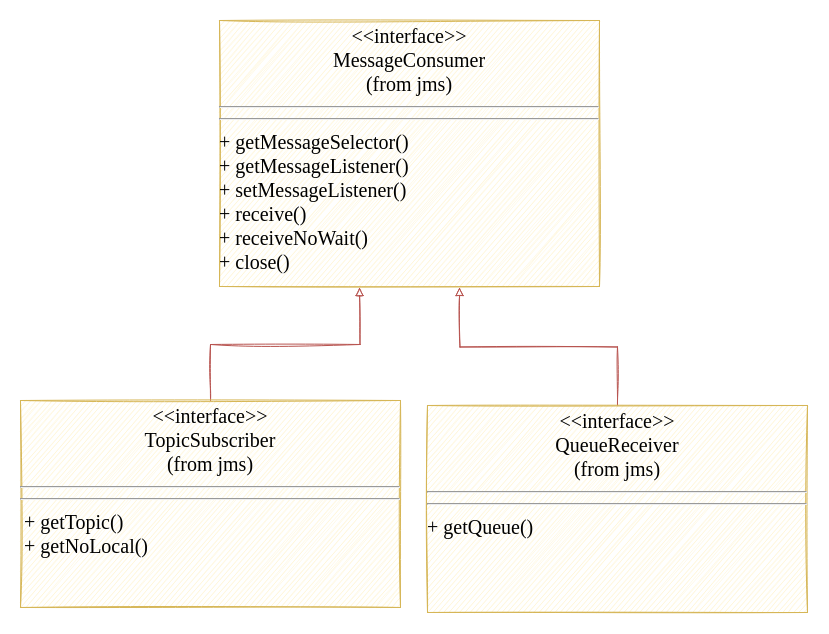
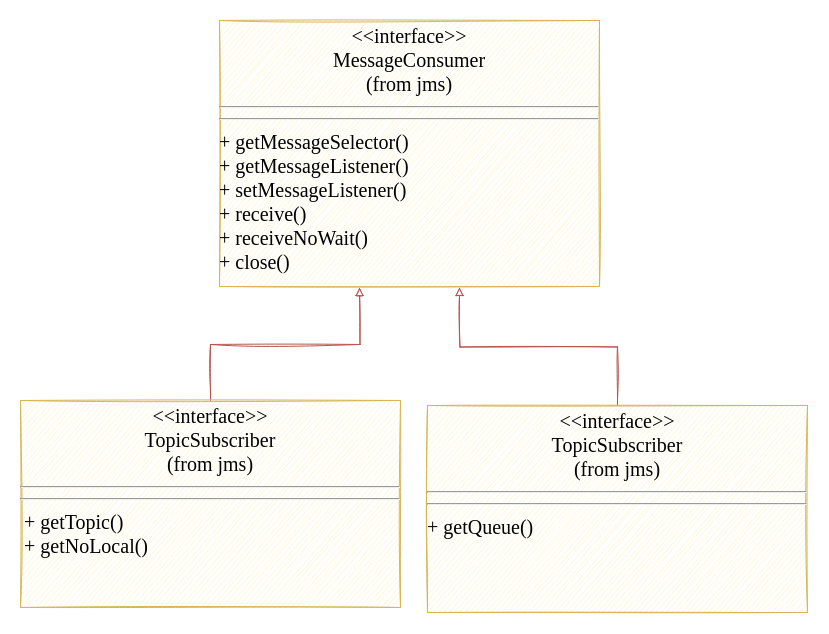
(498, 454) -> (506, 454)
